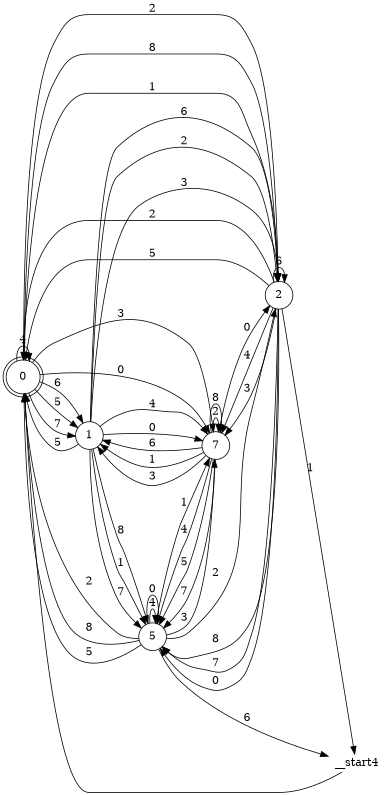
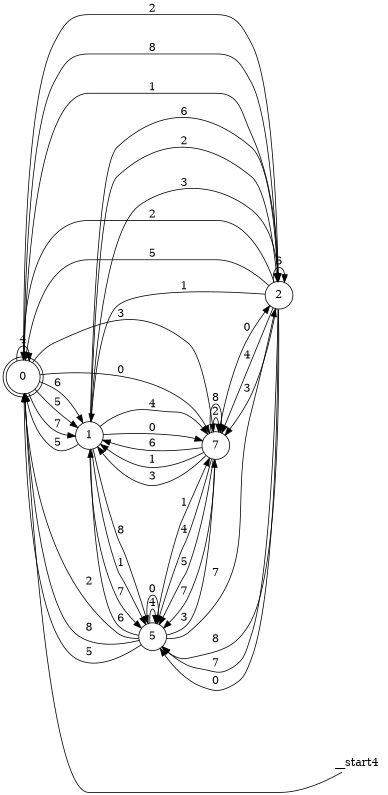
(318, 528) -> (134, 298)
(216, 573) -> (216, 573)
(229, 716) -> (98, 560)
